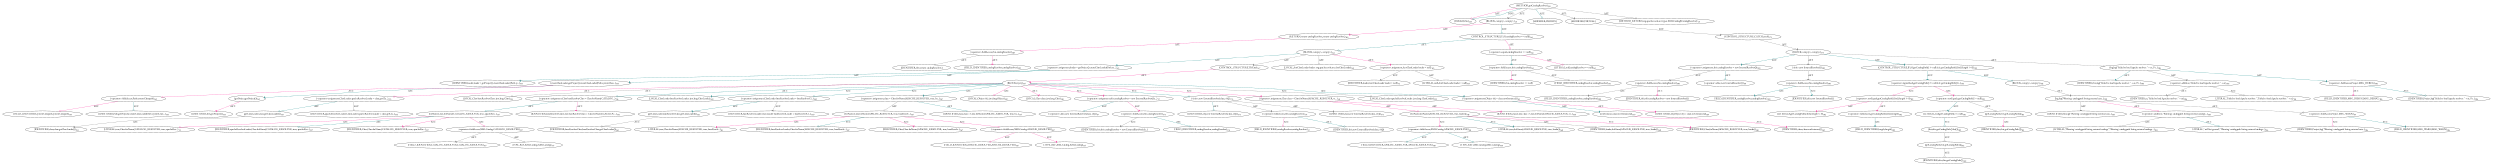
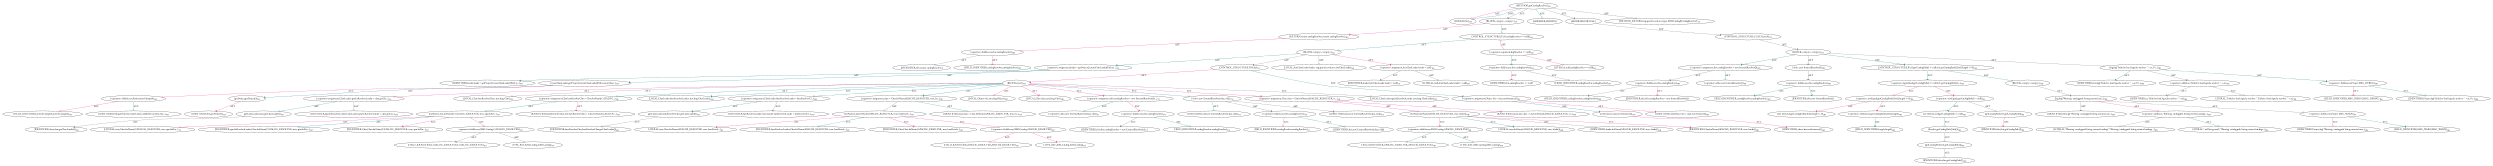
(1508, 44) -> (1501, 46)
(1247, 88) -> (1356, 88)
